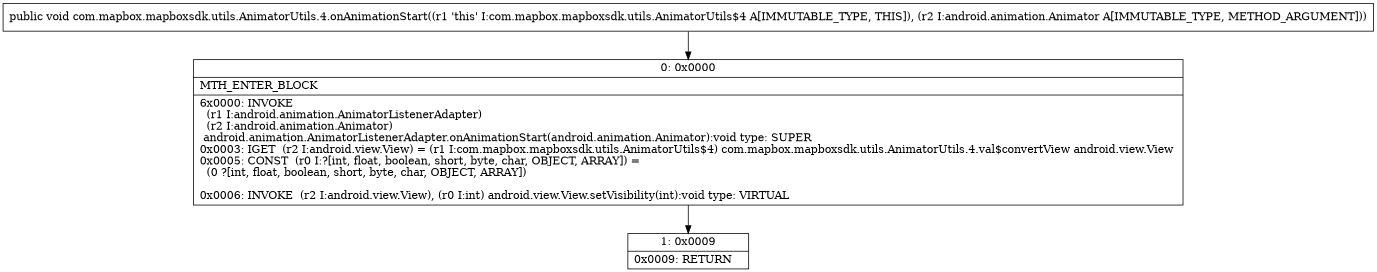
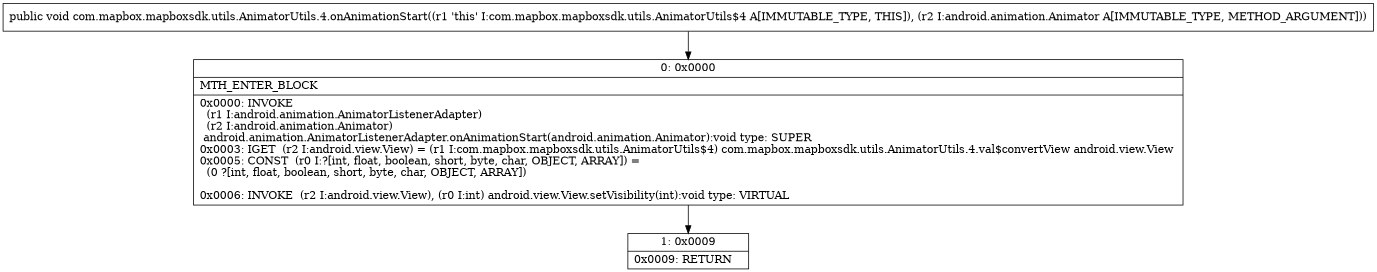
(250, 103) -> (250, 103)
